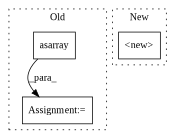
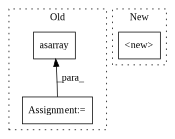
(28, 74) -> (57, 82)
